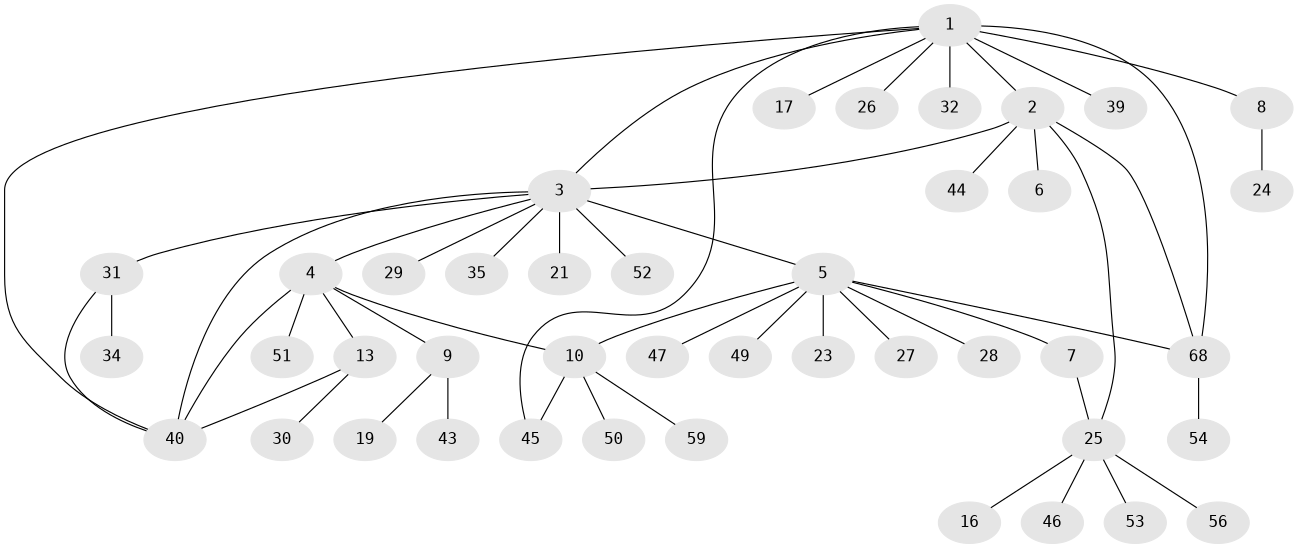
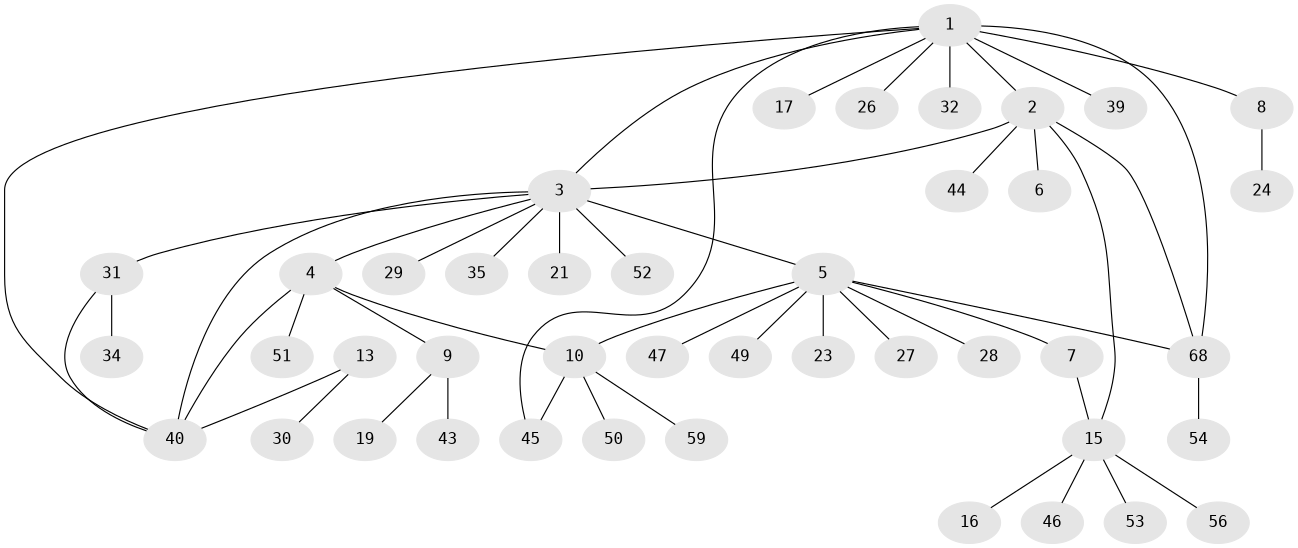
(338, 316) -> none
(1094, 440) -> (1094, 440)
